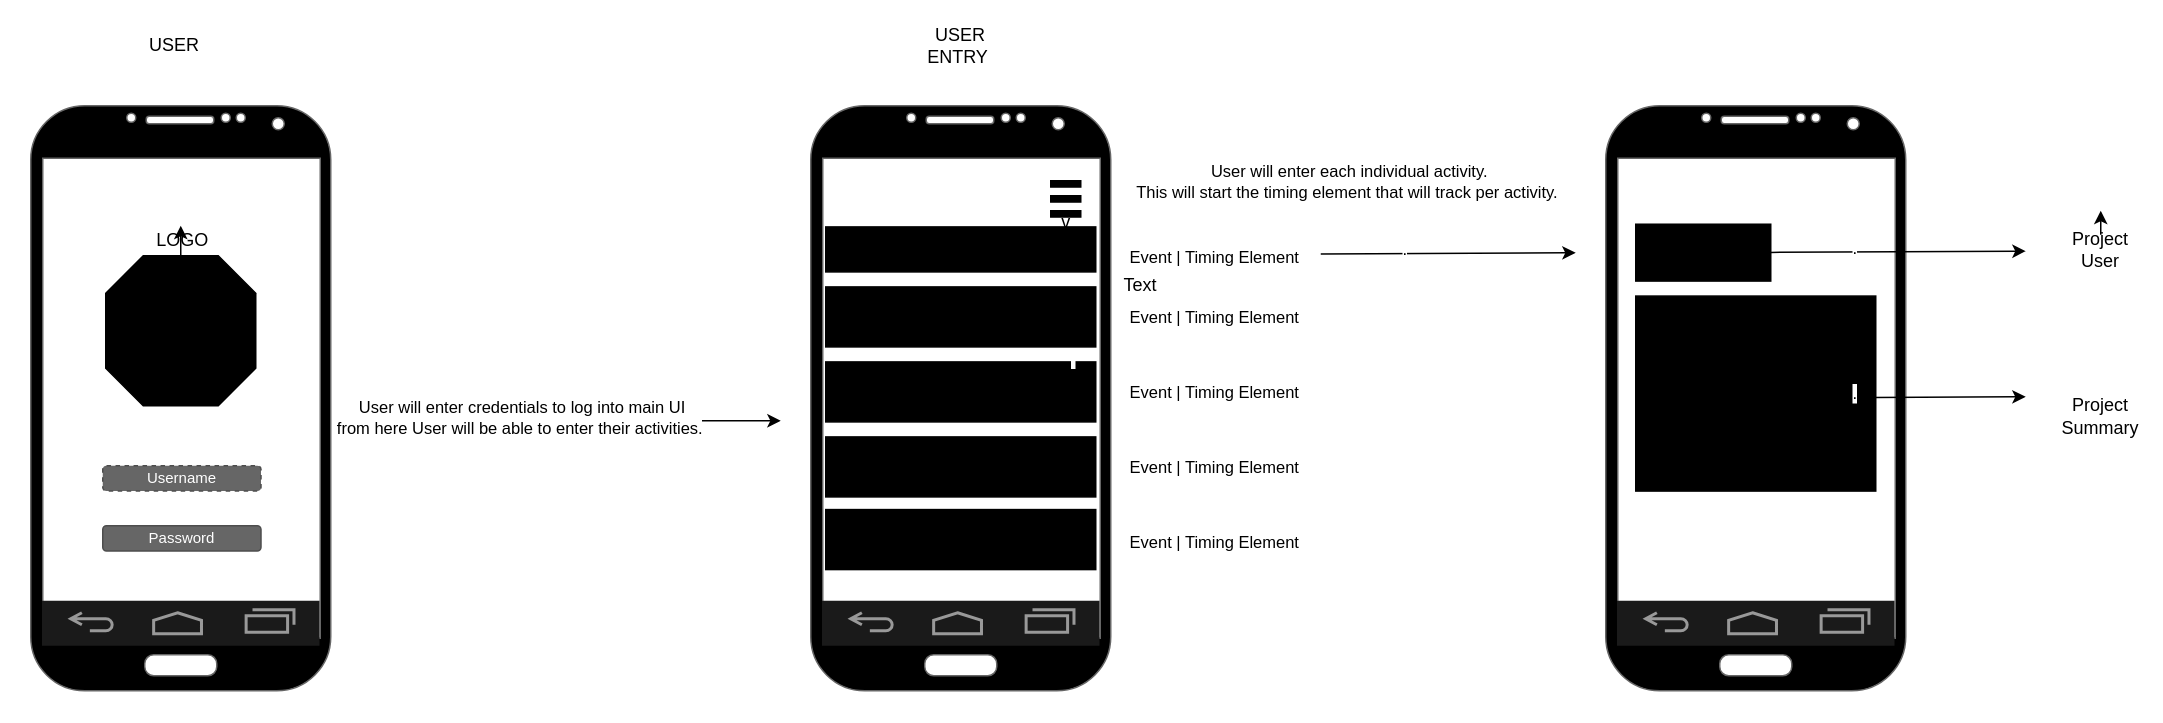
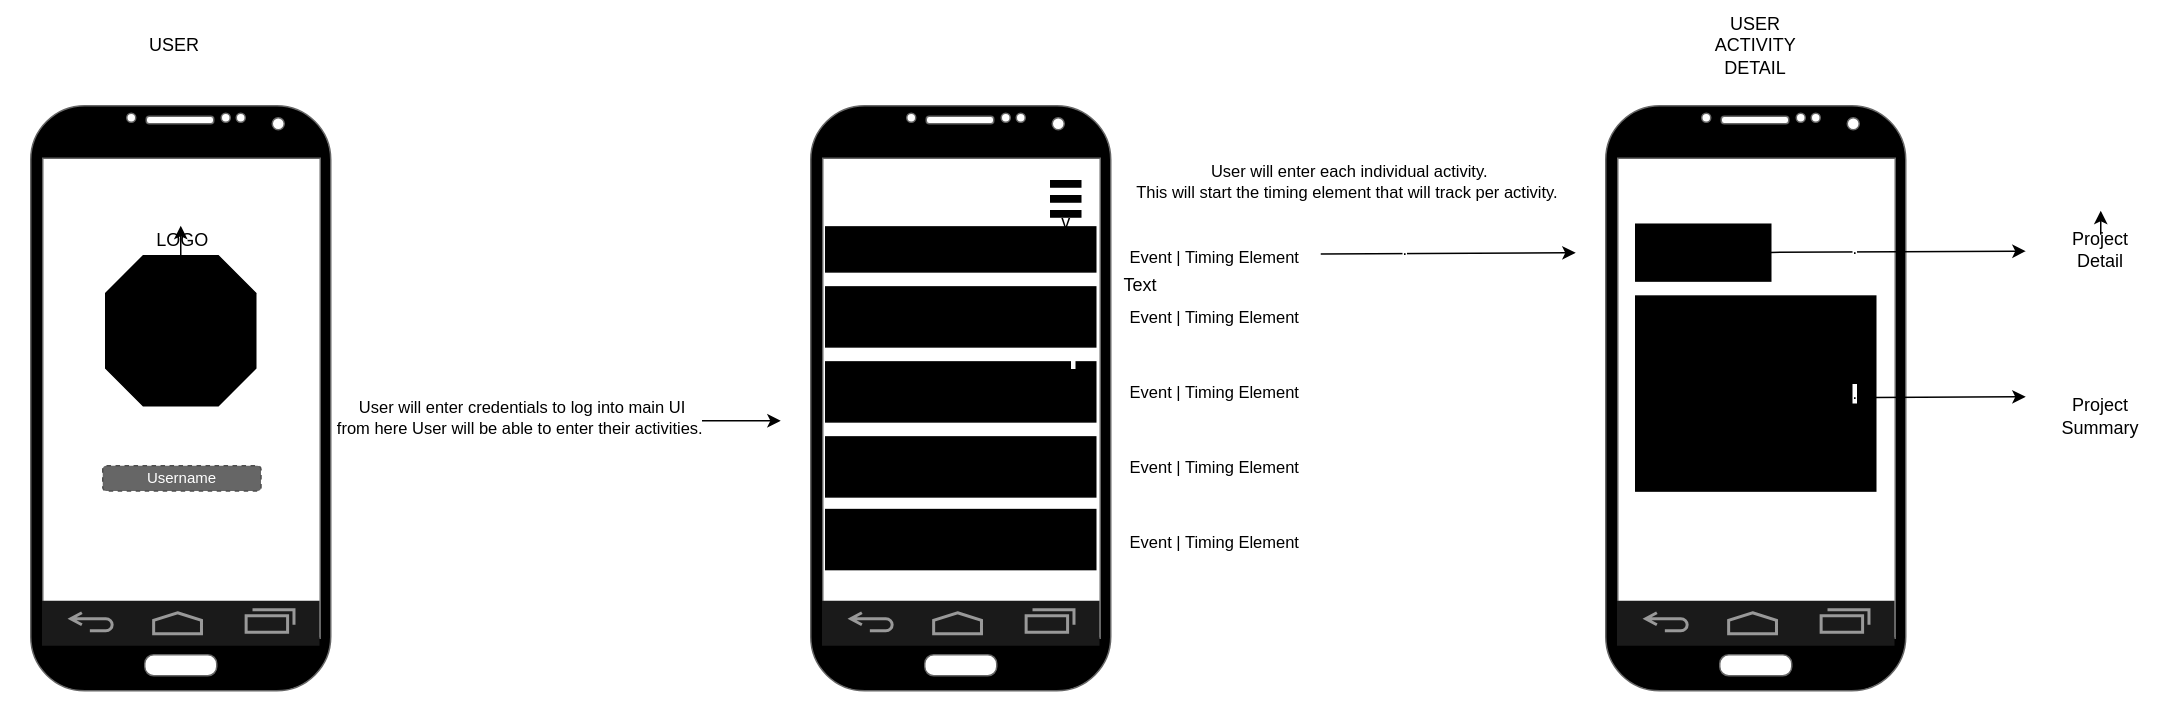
(961, 46) -> none
none -> (1756, 46)
(2101, 250) -> (2101, 250)
(182, 538) -> none
